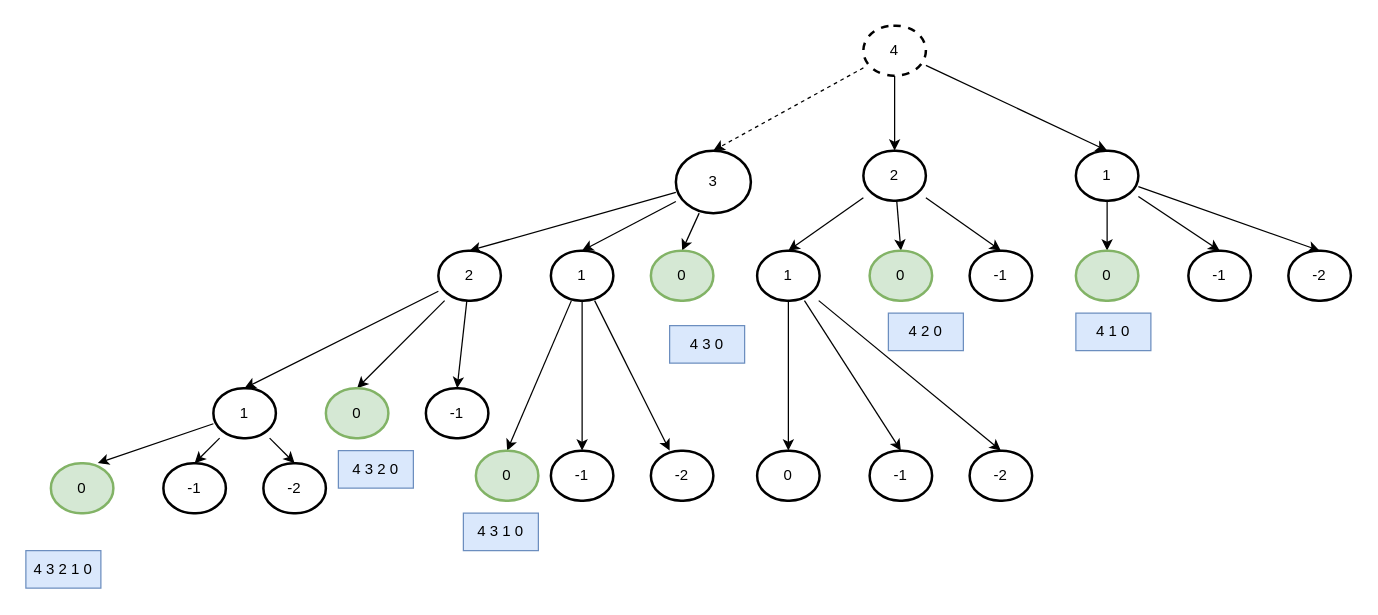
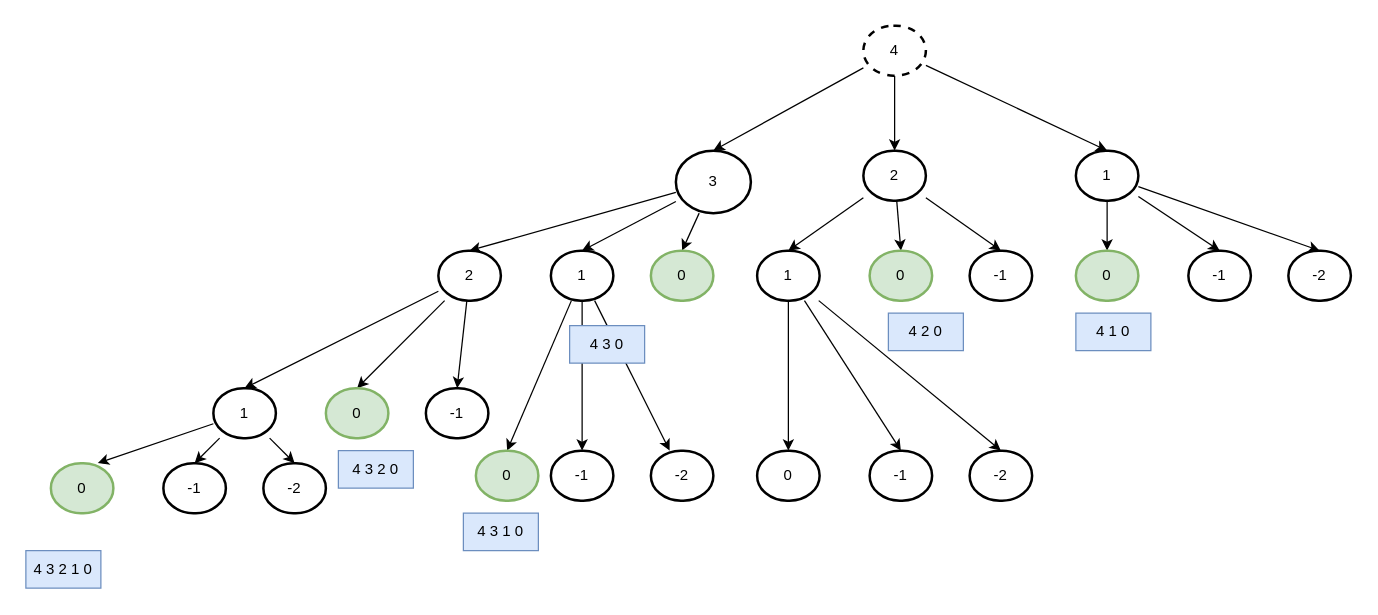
(791, 108) -> (791, 108)
(707, 344) -> (607, 344)
